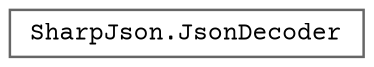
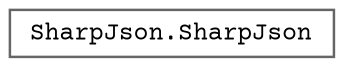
(187, 33) -> (172, 33)
